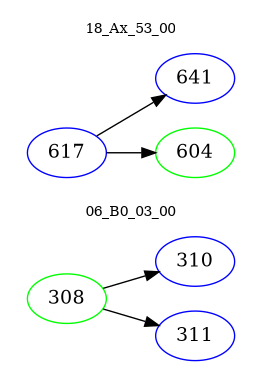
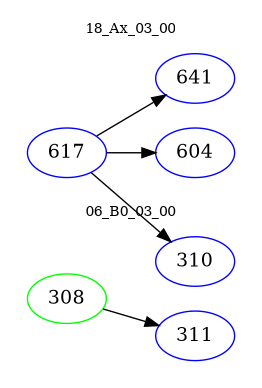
(131, 30) -> (131, 30)
(195, 153) -> (195, 153)
(124, 282) -> (133, 209)
